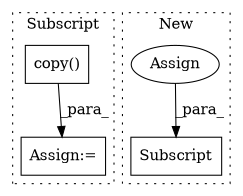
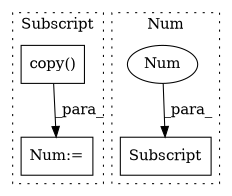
(176, 25) -> (166, 25)
(175, 64) -> (163, 64)
(63, 156) -> (57, 156)
